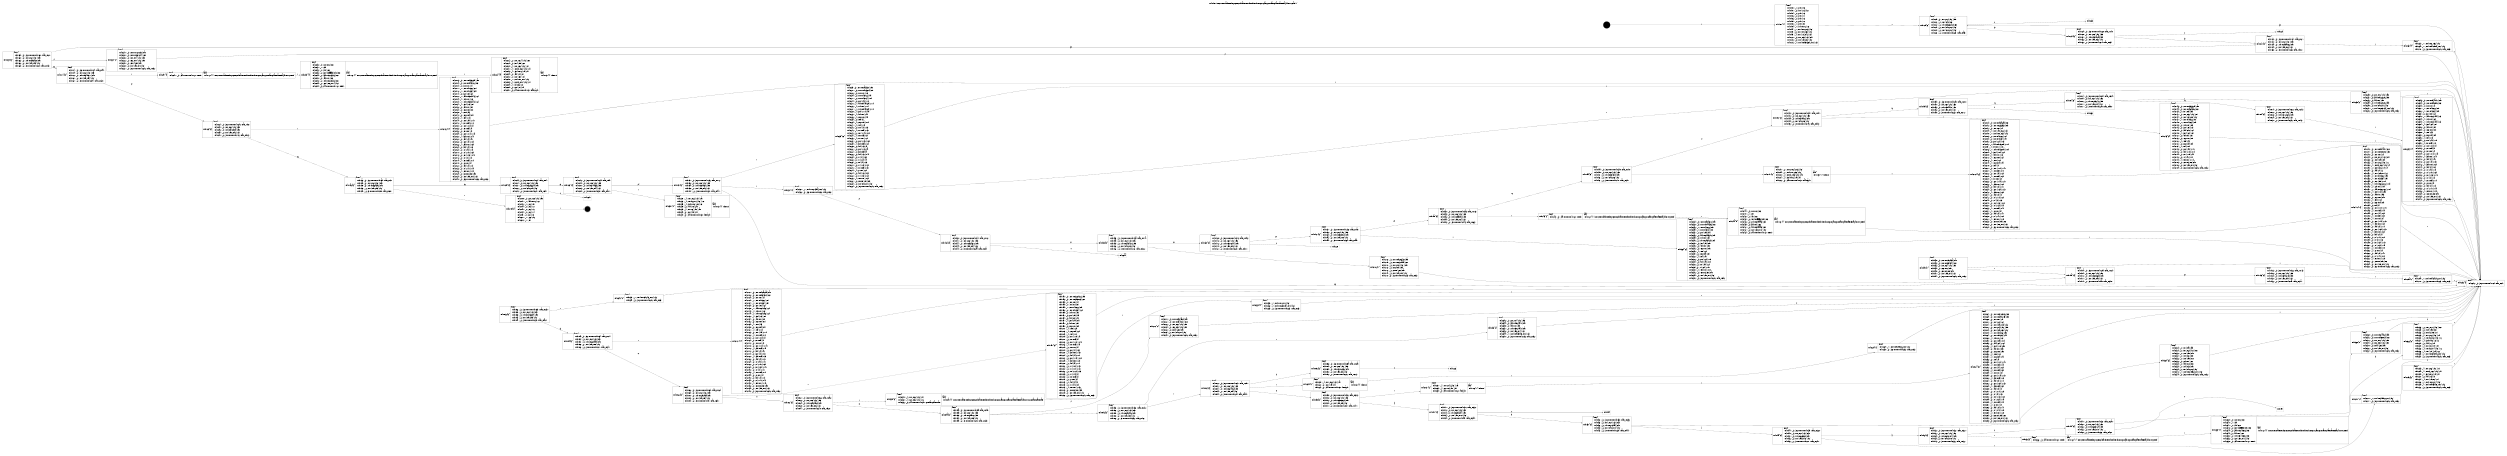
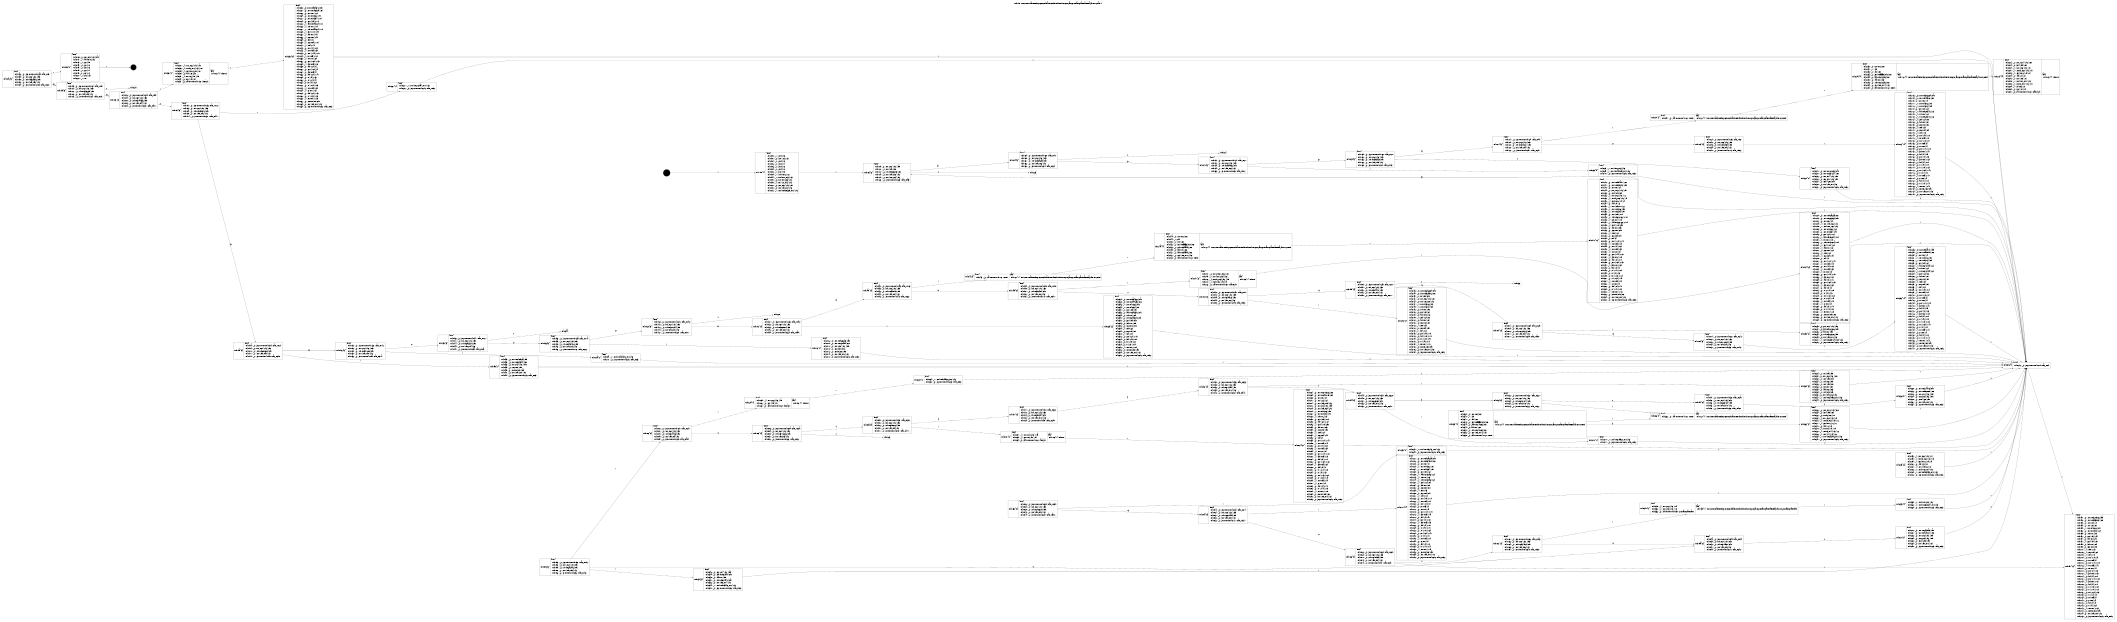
(1153, 48) -> (1296, 162)
(297, 157) -> none
(778, 161) -> (256, 65)
(880, 215) -> (411, 347)
(2016, 272) -> (385, 364)
(1784, 296) -> (2050, 441)
(1280, 394) -> (832, 429)
(2280, 409) -> none
(1607, 412) -> none
(1043, 414) -> (1142, 569)
(2181, 435) -> (1618, 420)
